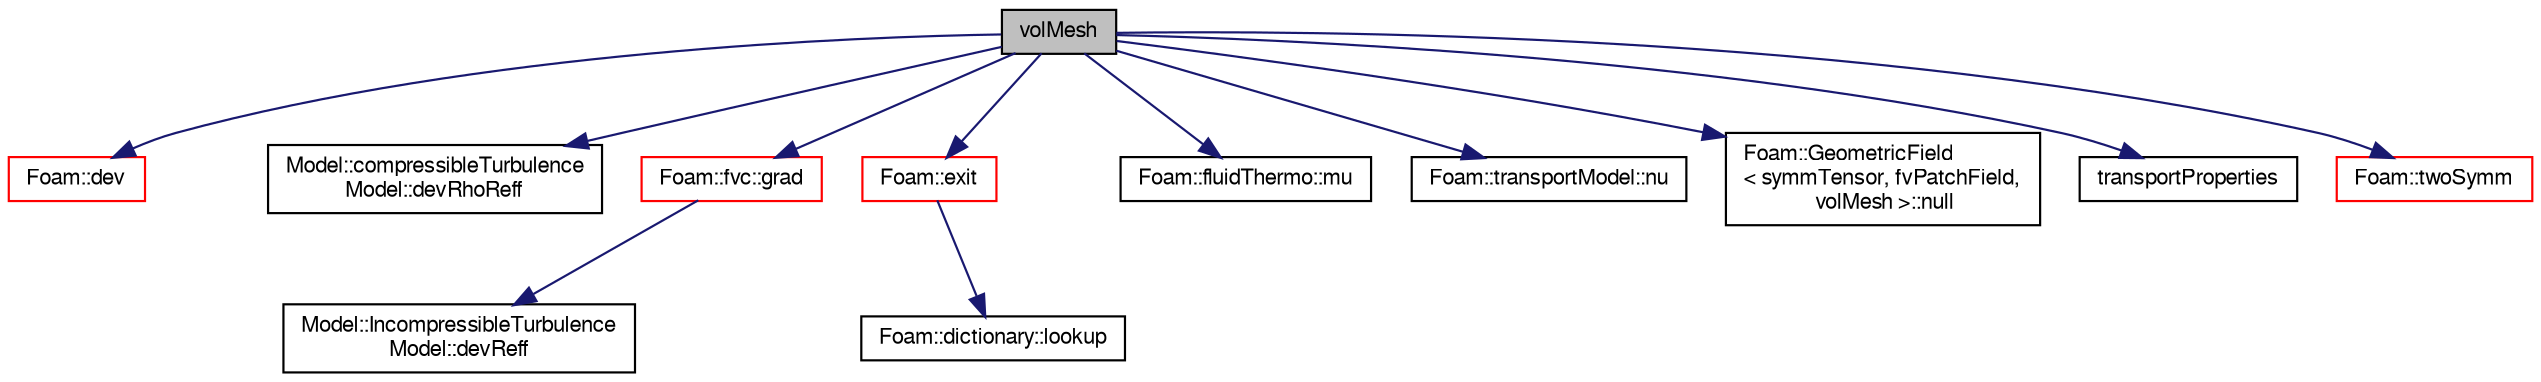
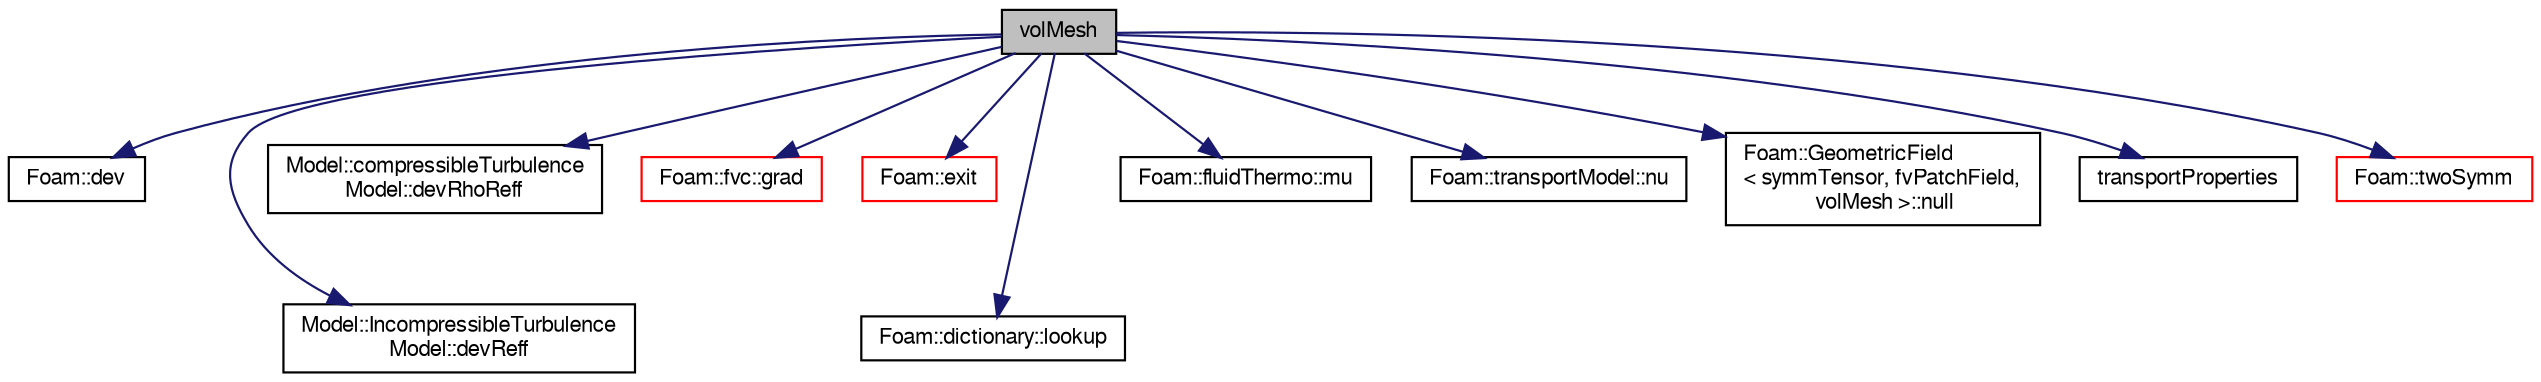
(77, 179) -> (77, 179)
(616, 247) -> (517, 74)
(957, 248) -> (1029, 174)
